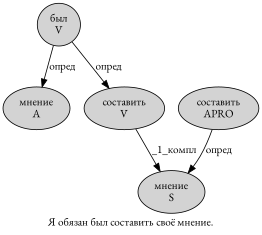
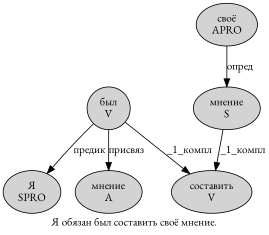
(62, 66) -> (127, 150)
(109, 66) -> (190, 150)
(219, 108) -> (227, 25)
(146, 147) -> (220, 146)
none -> (32, 192)
